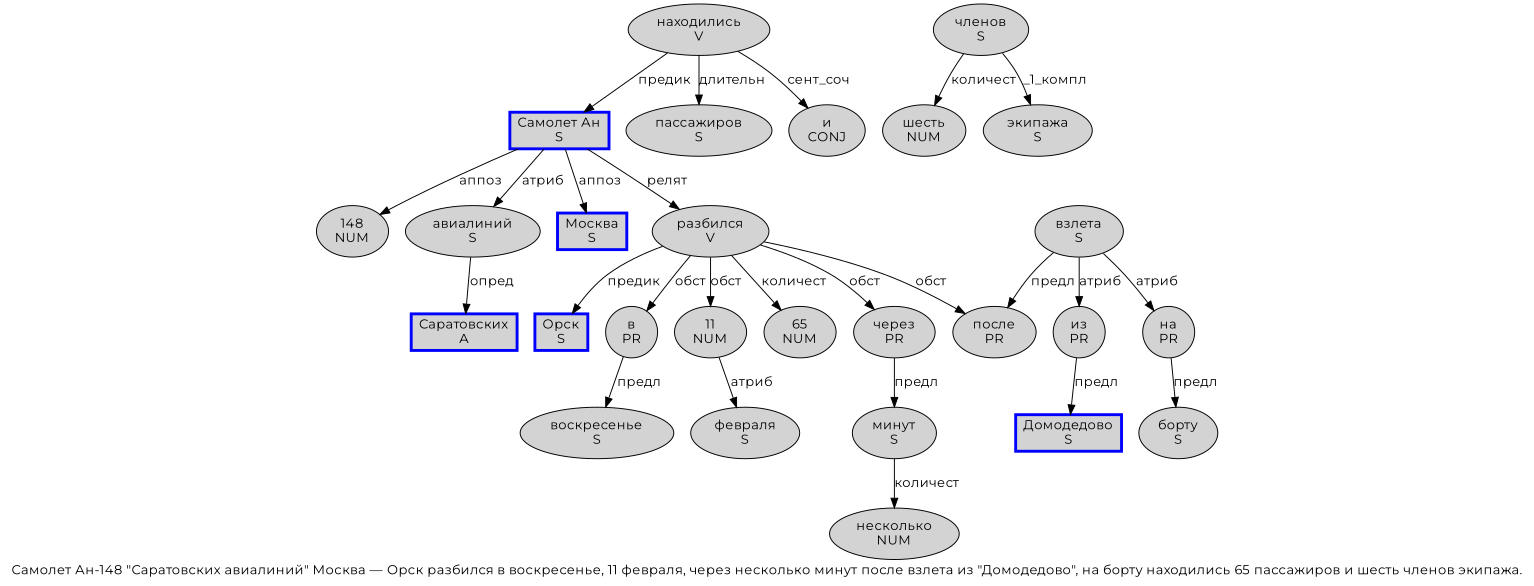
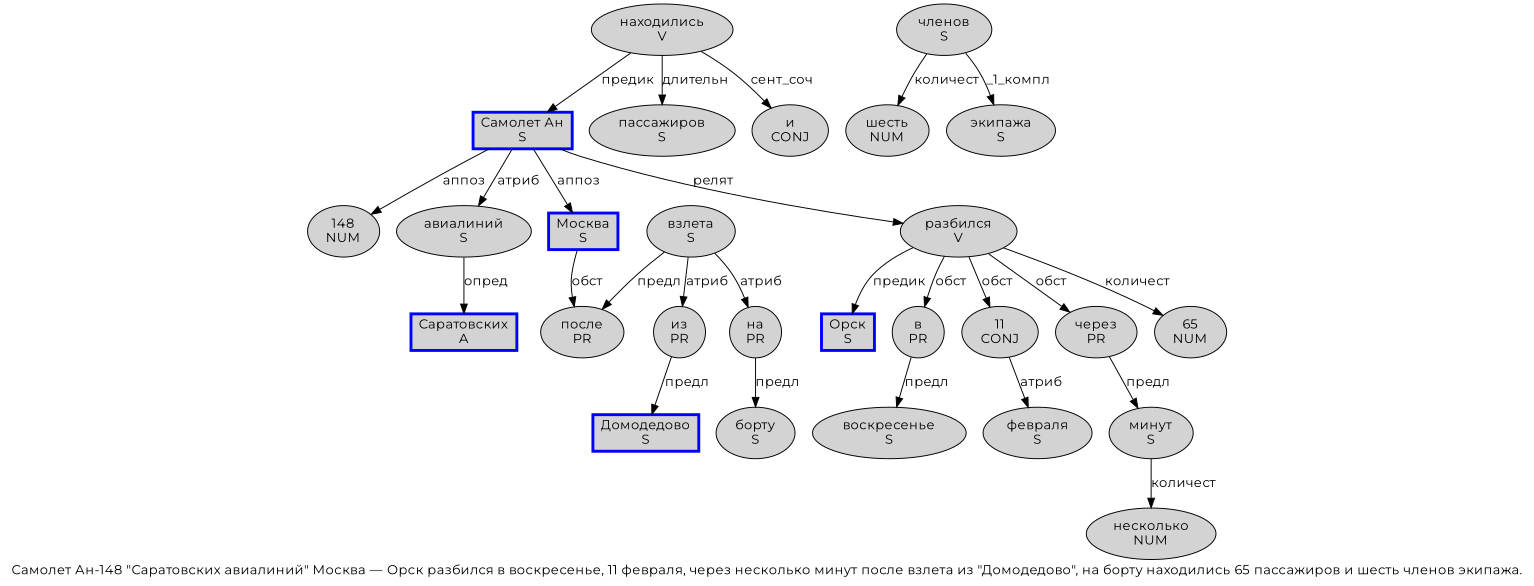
(863, 267) -> (572, 273)
(711, 332) -> (1000, 332)
